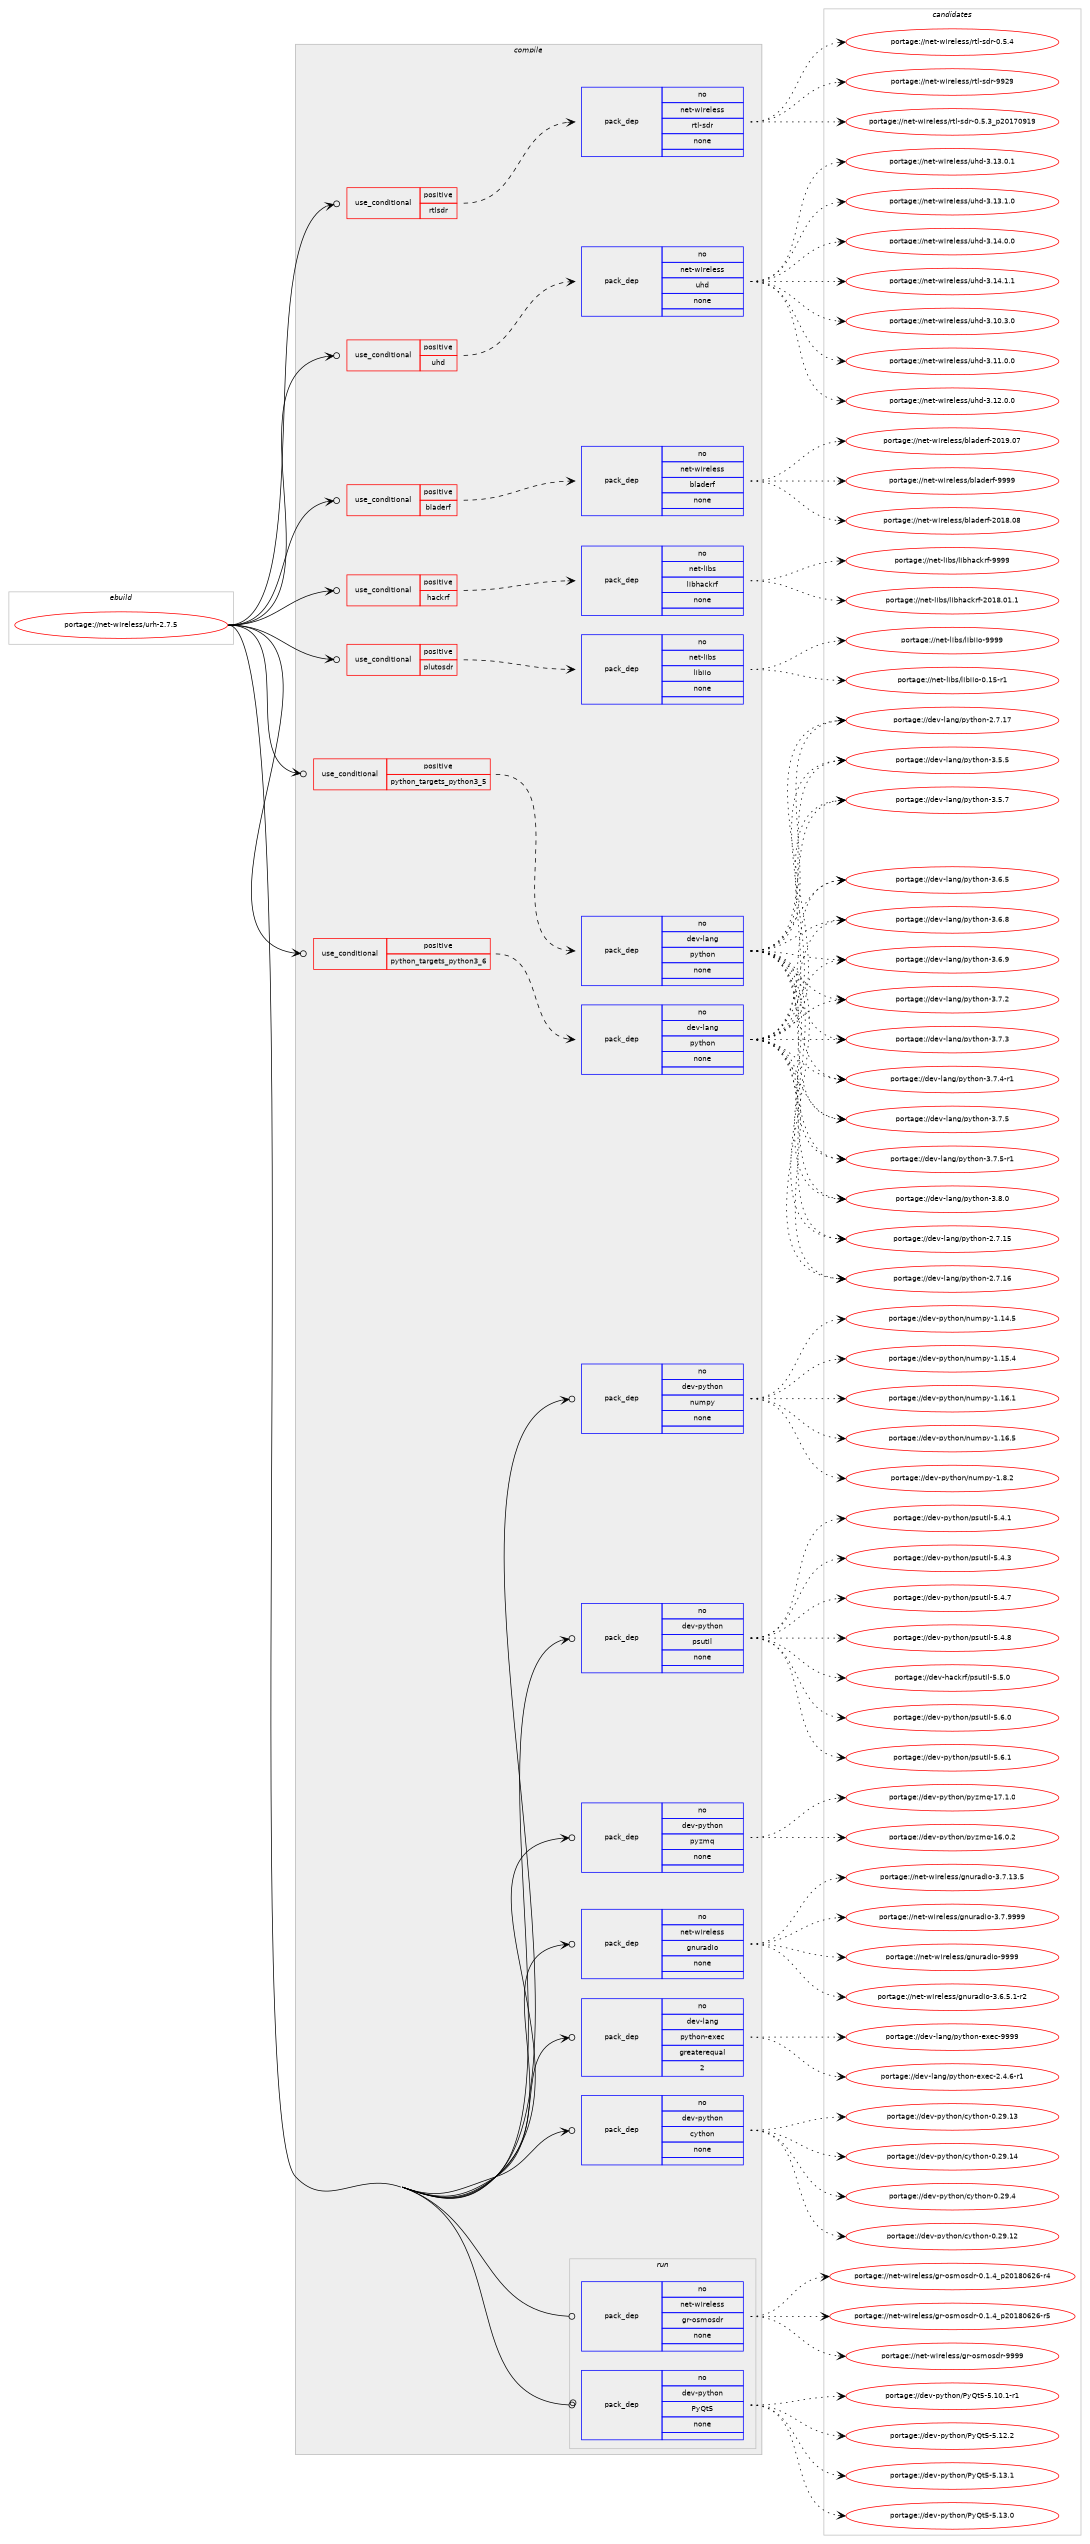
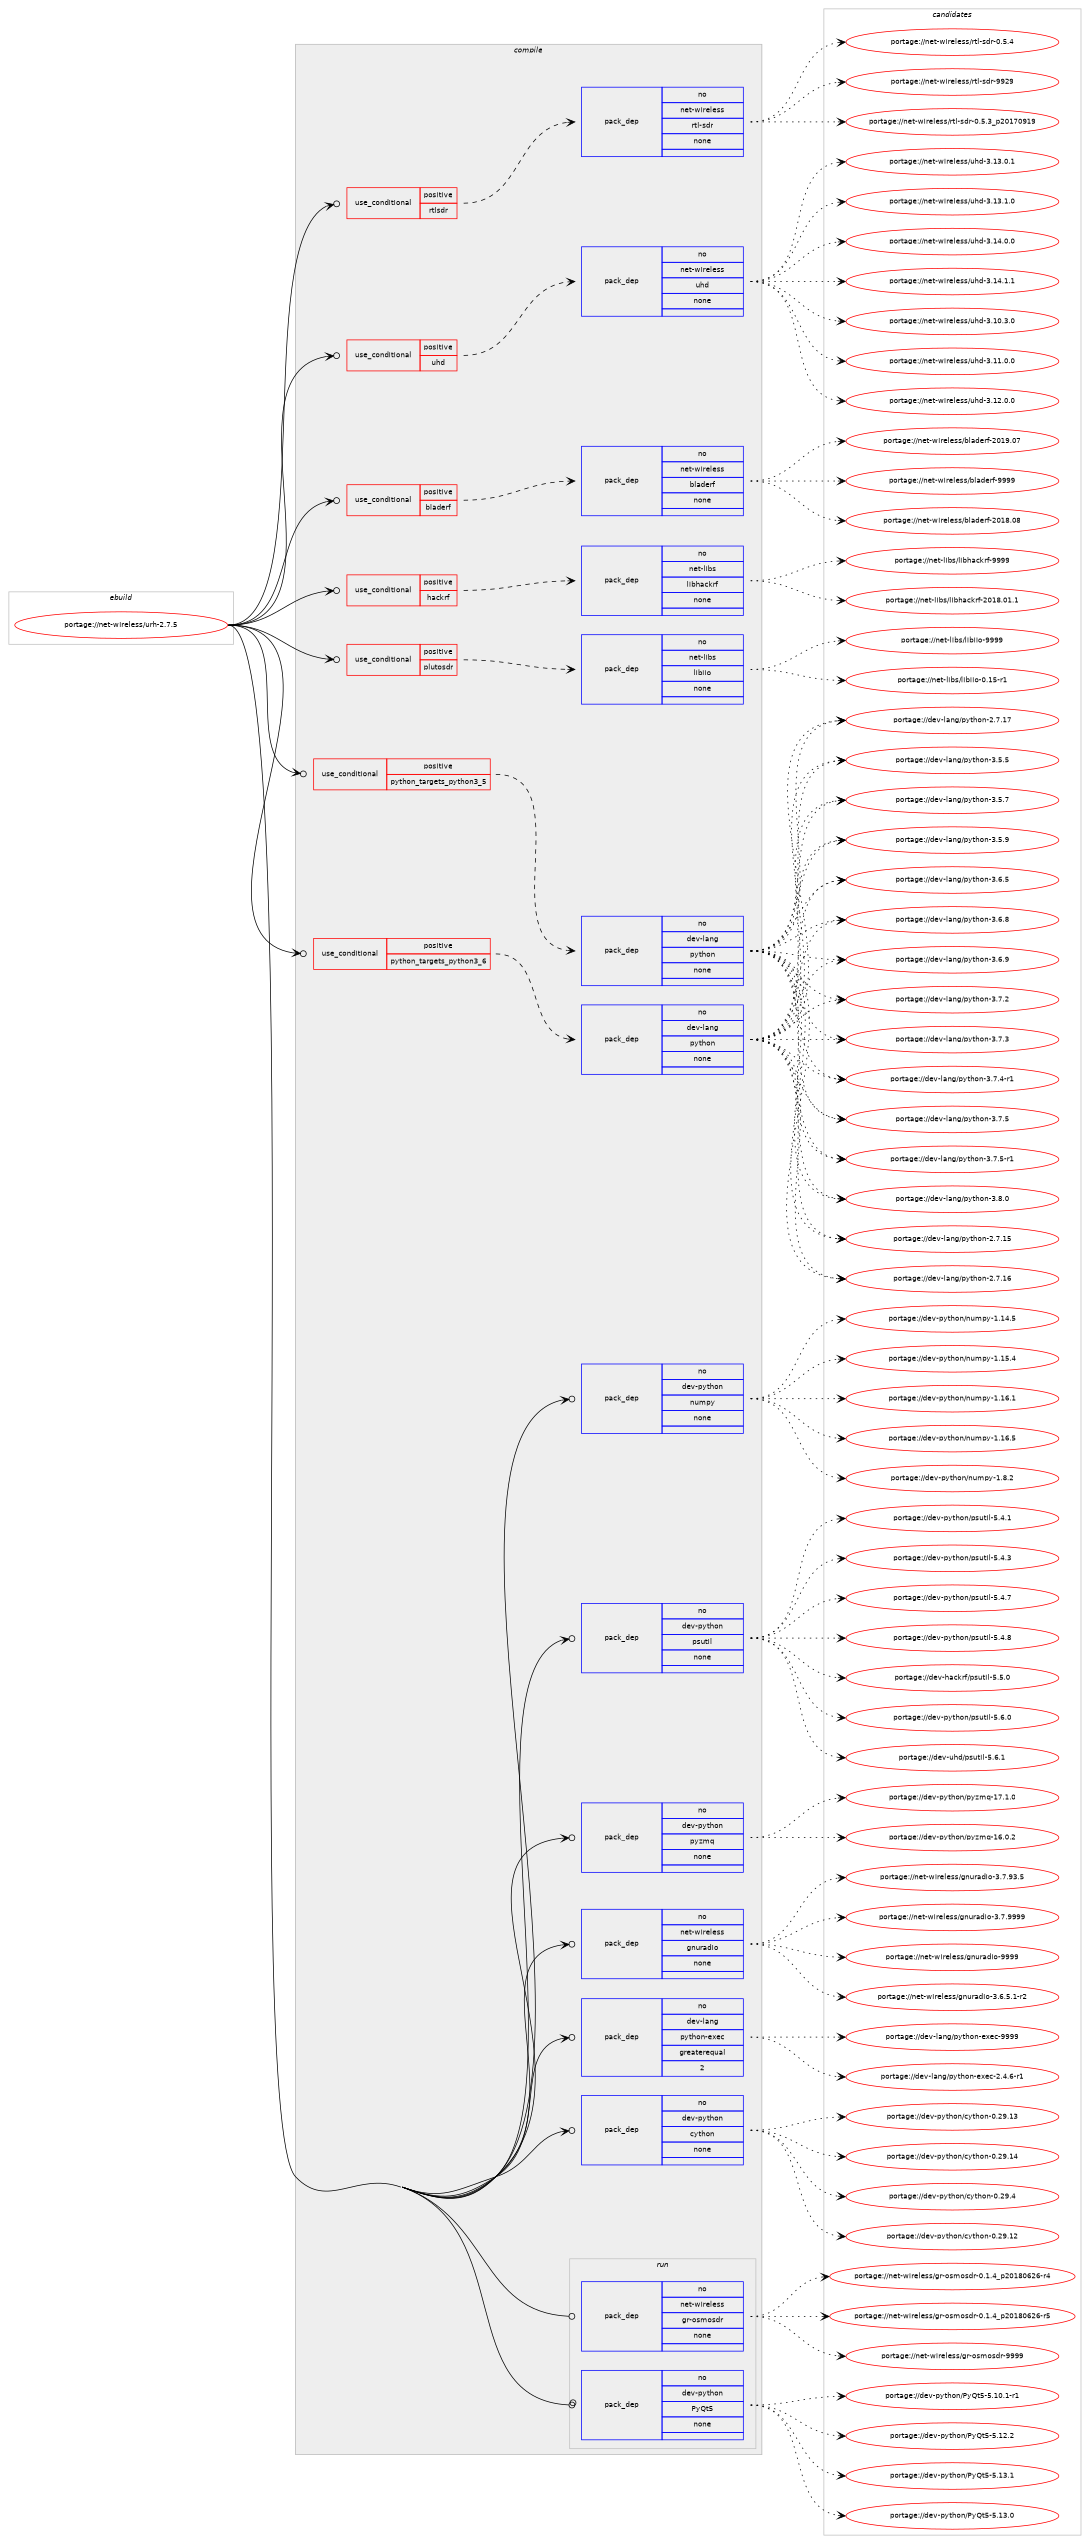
none -> (952, 840)
(952, 1758) -> (952, 1758)
(952, 1878) -> (952, 1878)
